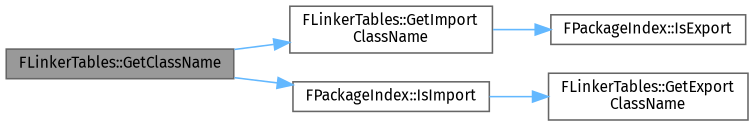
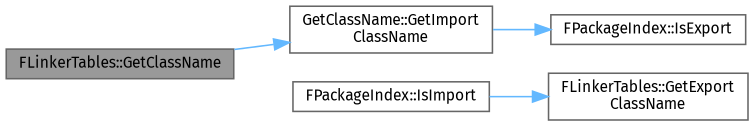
(391, 30) -> (391, 30)
(256, 80) -> none
